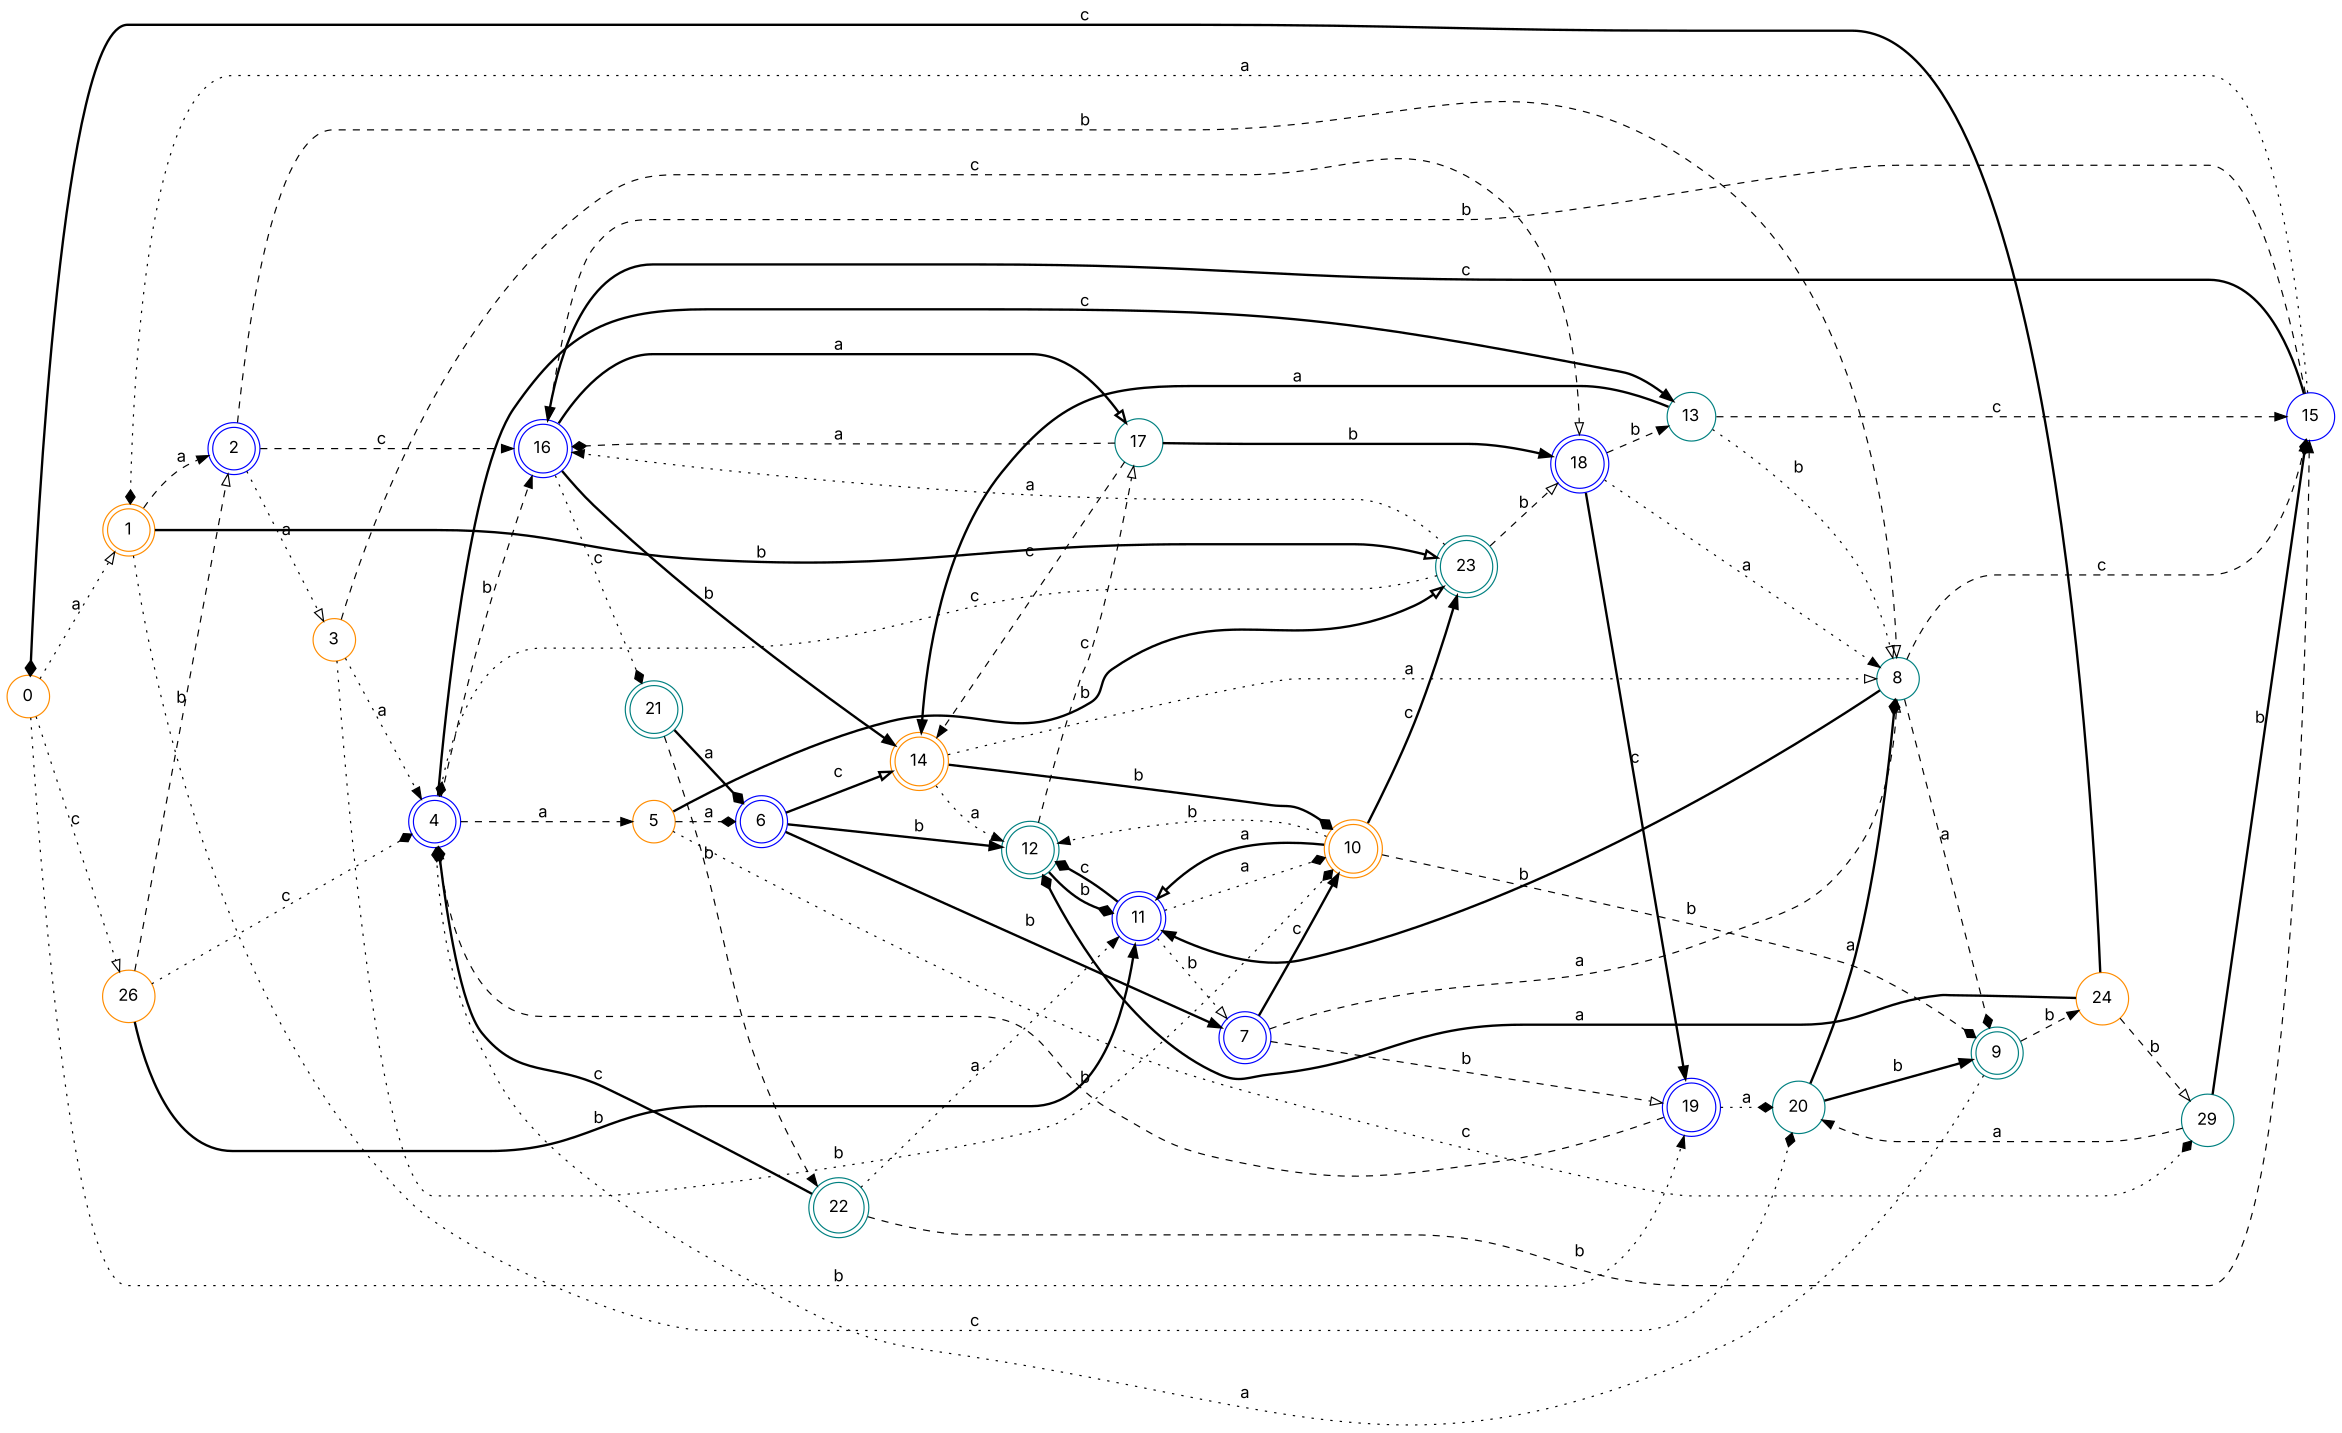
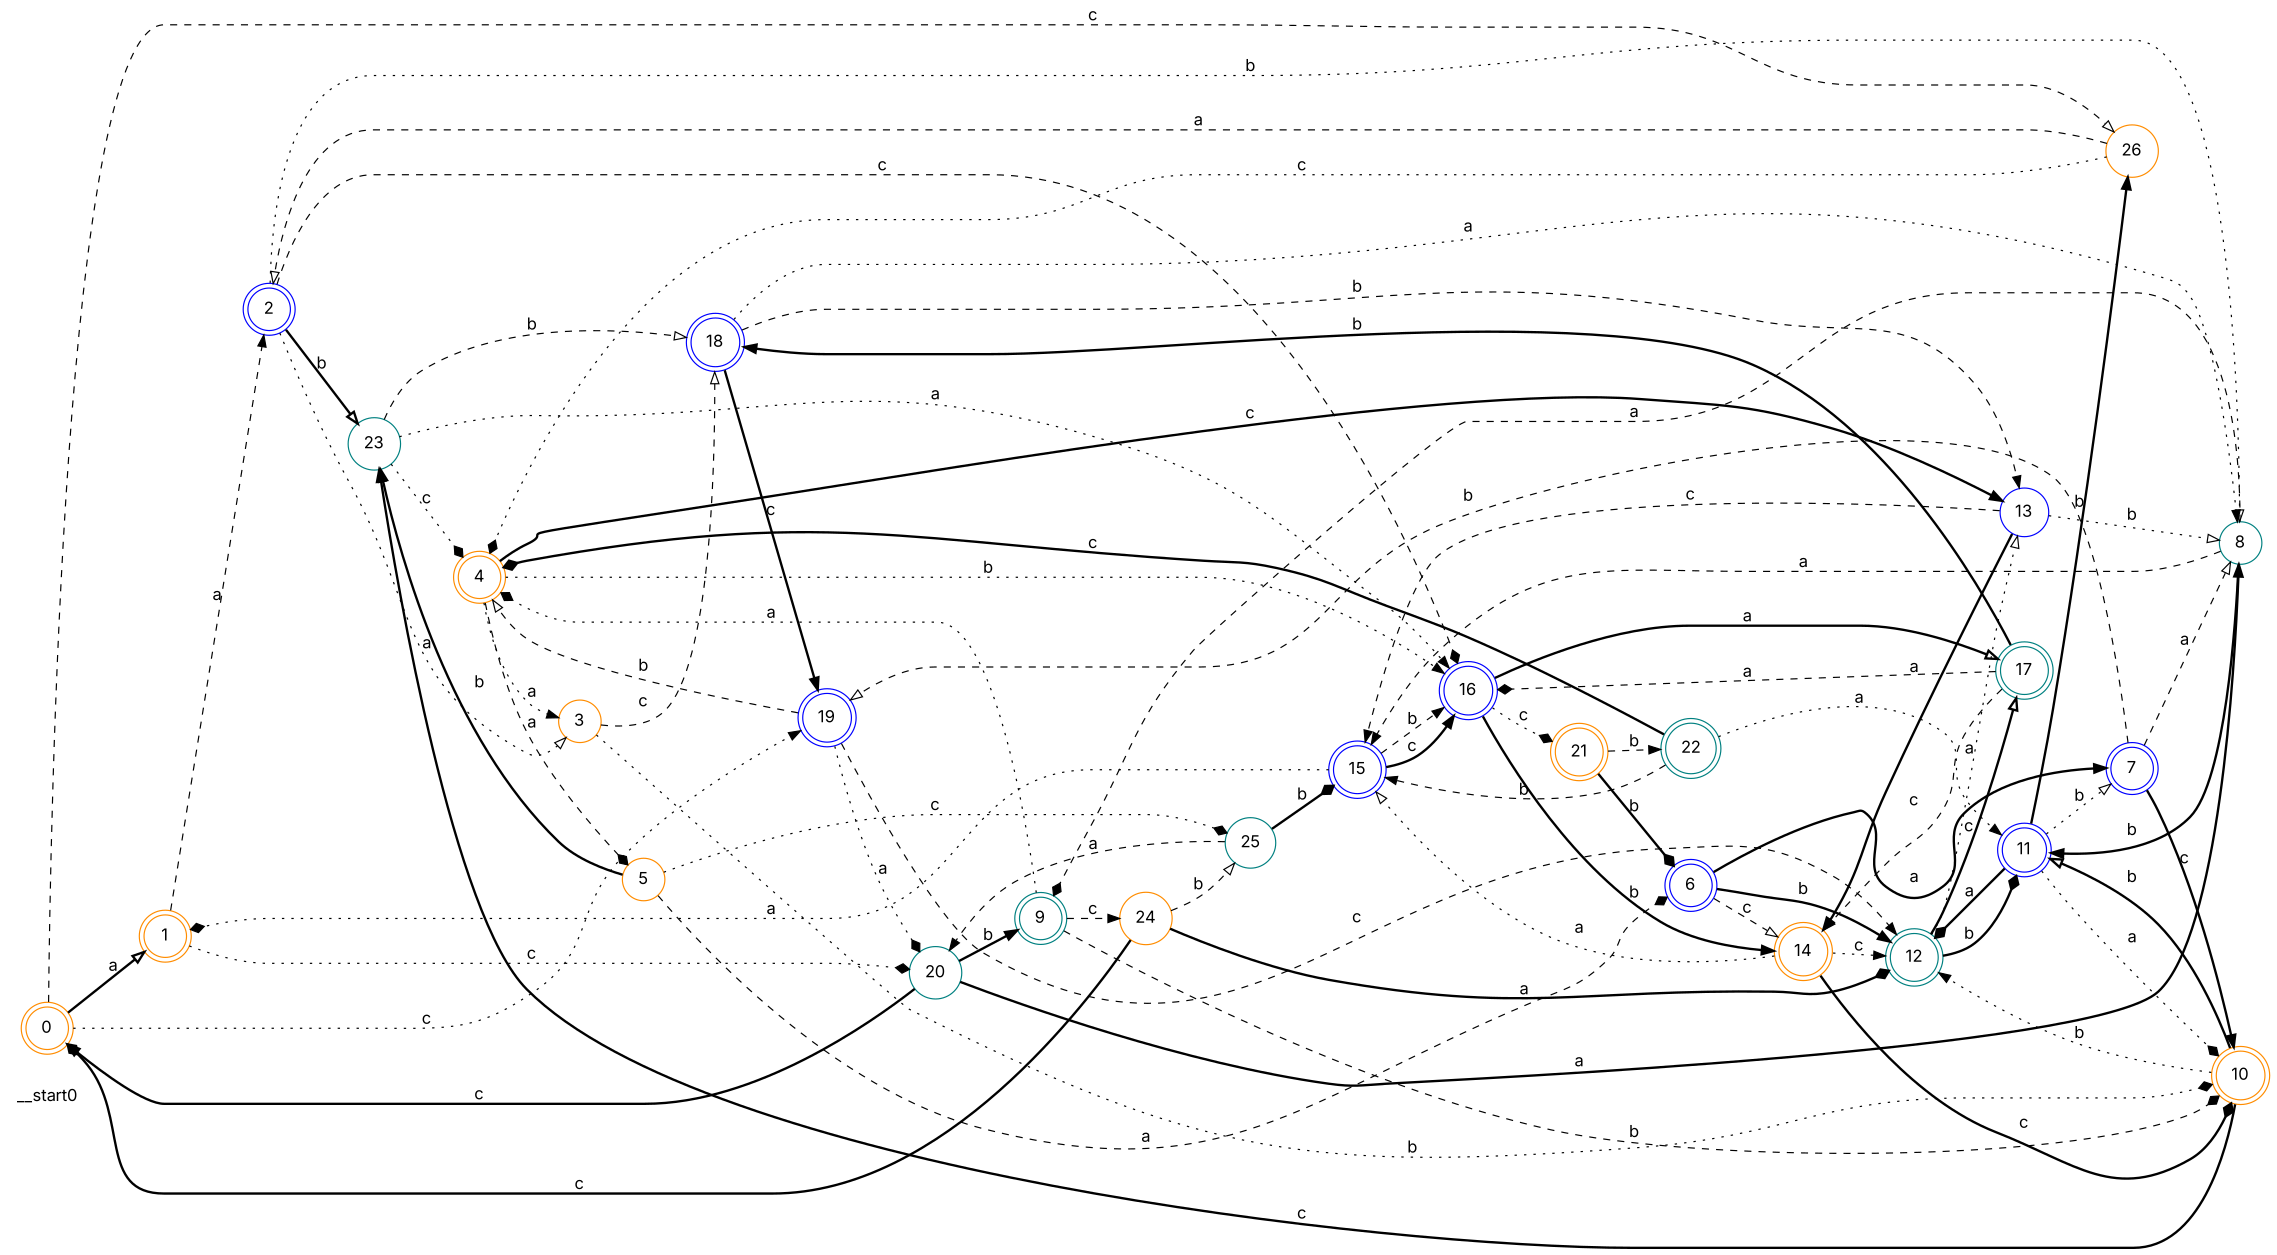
(1131, 130) -> (1378, 72)
(1692, 417) -> (2024, 512)
(2311, 417) -> (1357, 770)
(1139, 443) -> (2024, 671)
(381, 449) -> (954, 175)
(790, 562) -> (318, 372)
(2102, 566) -> (1803, 563)
(1467, 567) -> (374, 444)
(74, 621) -> (101, 986)
(480, 640) -> (980, 577)
(1091, 652) -> (1978, 824)
(1402, 679) -> (1555, 939)
(28, 697) -> (47, 1028)
(181, 698) -> (1199, 121)
(654, 710) -> (1579, 752)
(381, 724) -> (517, 689)
none -> (1976, 742)
(709, 754) -> (1634, 807)
(1139, 776) -> (2024, 1123)
(833, 794) -> (1741, 915)
(975, 814) -> (1859, 946)
(435, 822) -> (480, 577)
(541, 822) -> (531, 740)
(1245, 835) -> (2132, 878)
(76, 839) -> (646, 25)
(1085, 868) -> (1969, 892)
(1867, 902) -> (1769, 1059)
(1030, 921) -> (1914, 878)
(1681, 922) -> (1618, 1141)
none -> (1322, 955)
(2050, 1016) -> (1093, 910)
none -> (47, 1097)
none -> (502, 1104)
(640, 1115) -> (2084, 507)
(2208, 1120) -> (1250, 843)
(839, 1277) -> (427, 1019)
